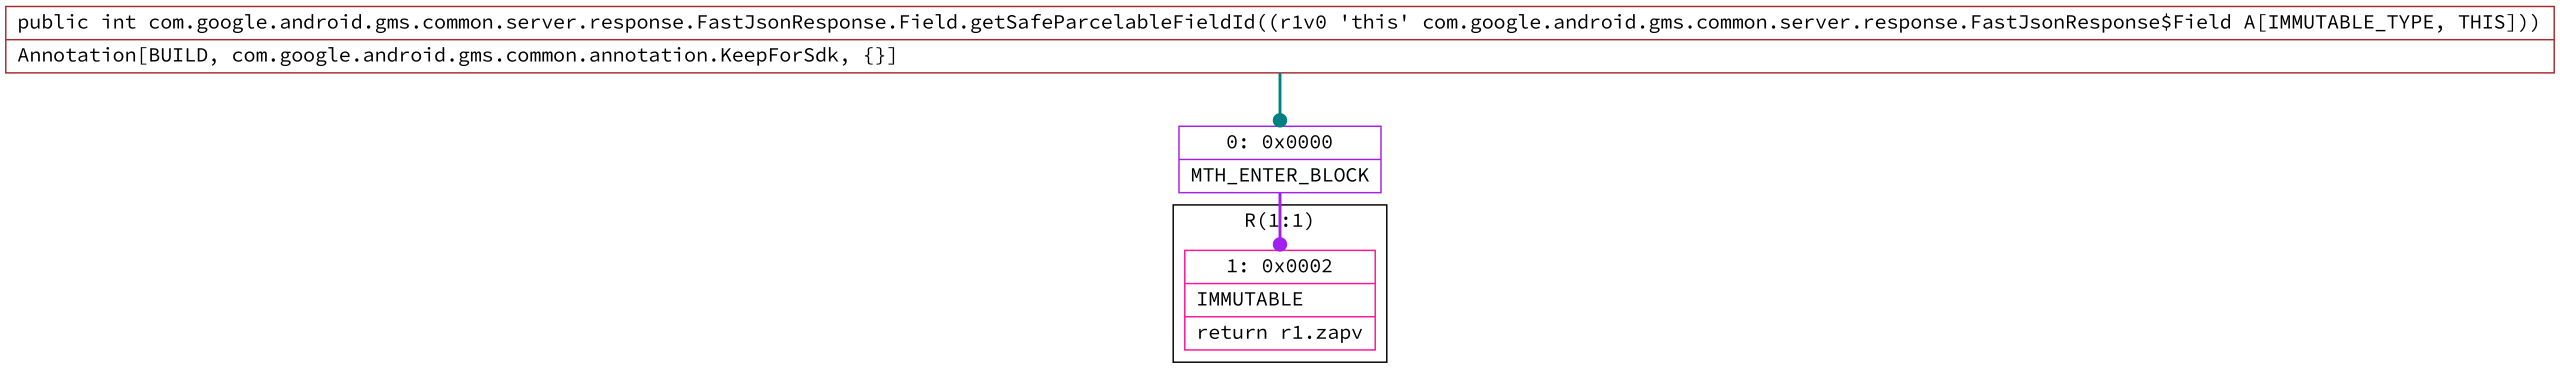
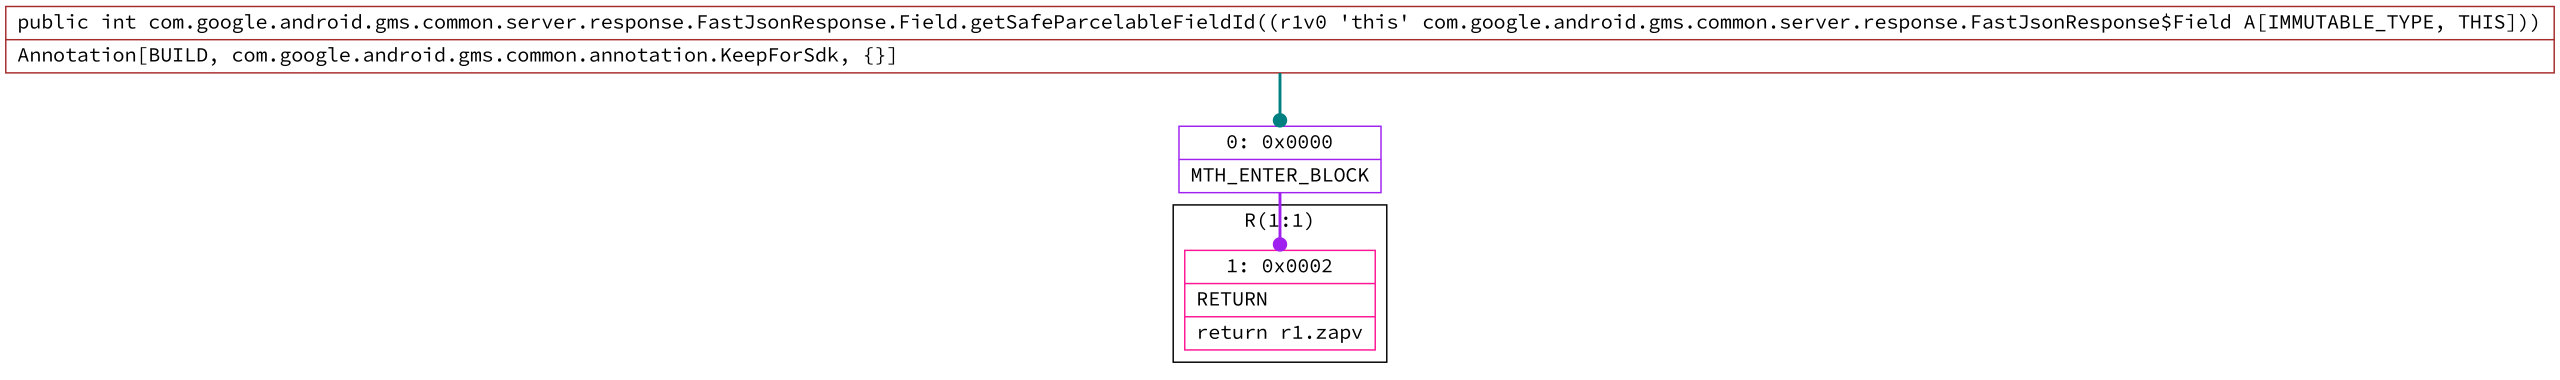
(1250, 299) -> (1232, 299)
